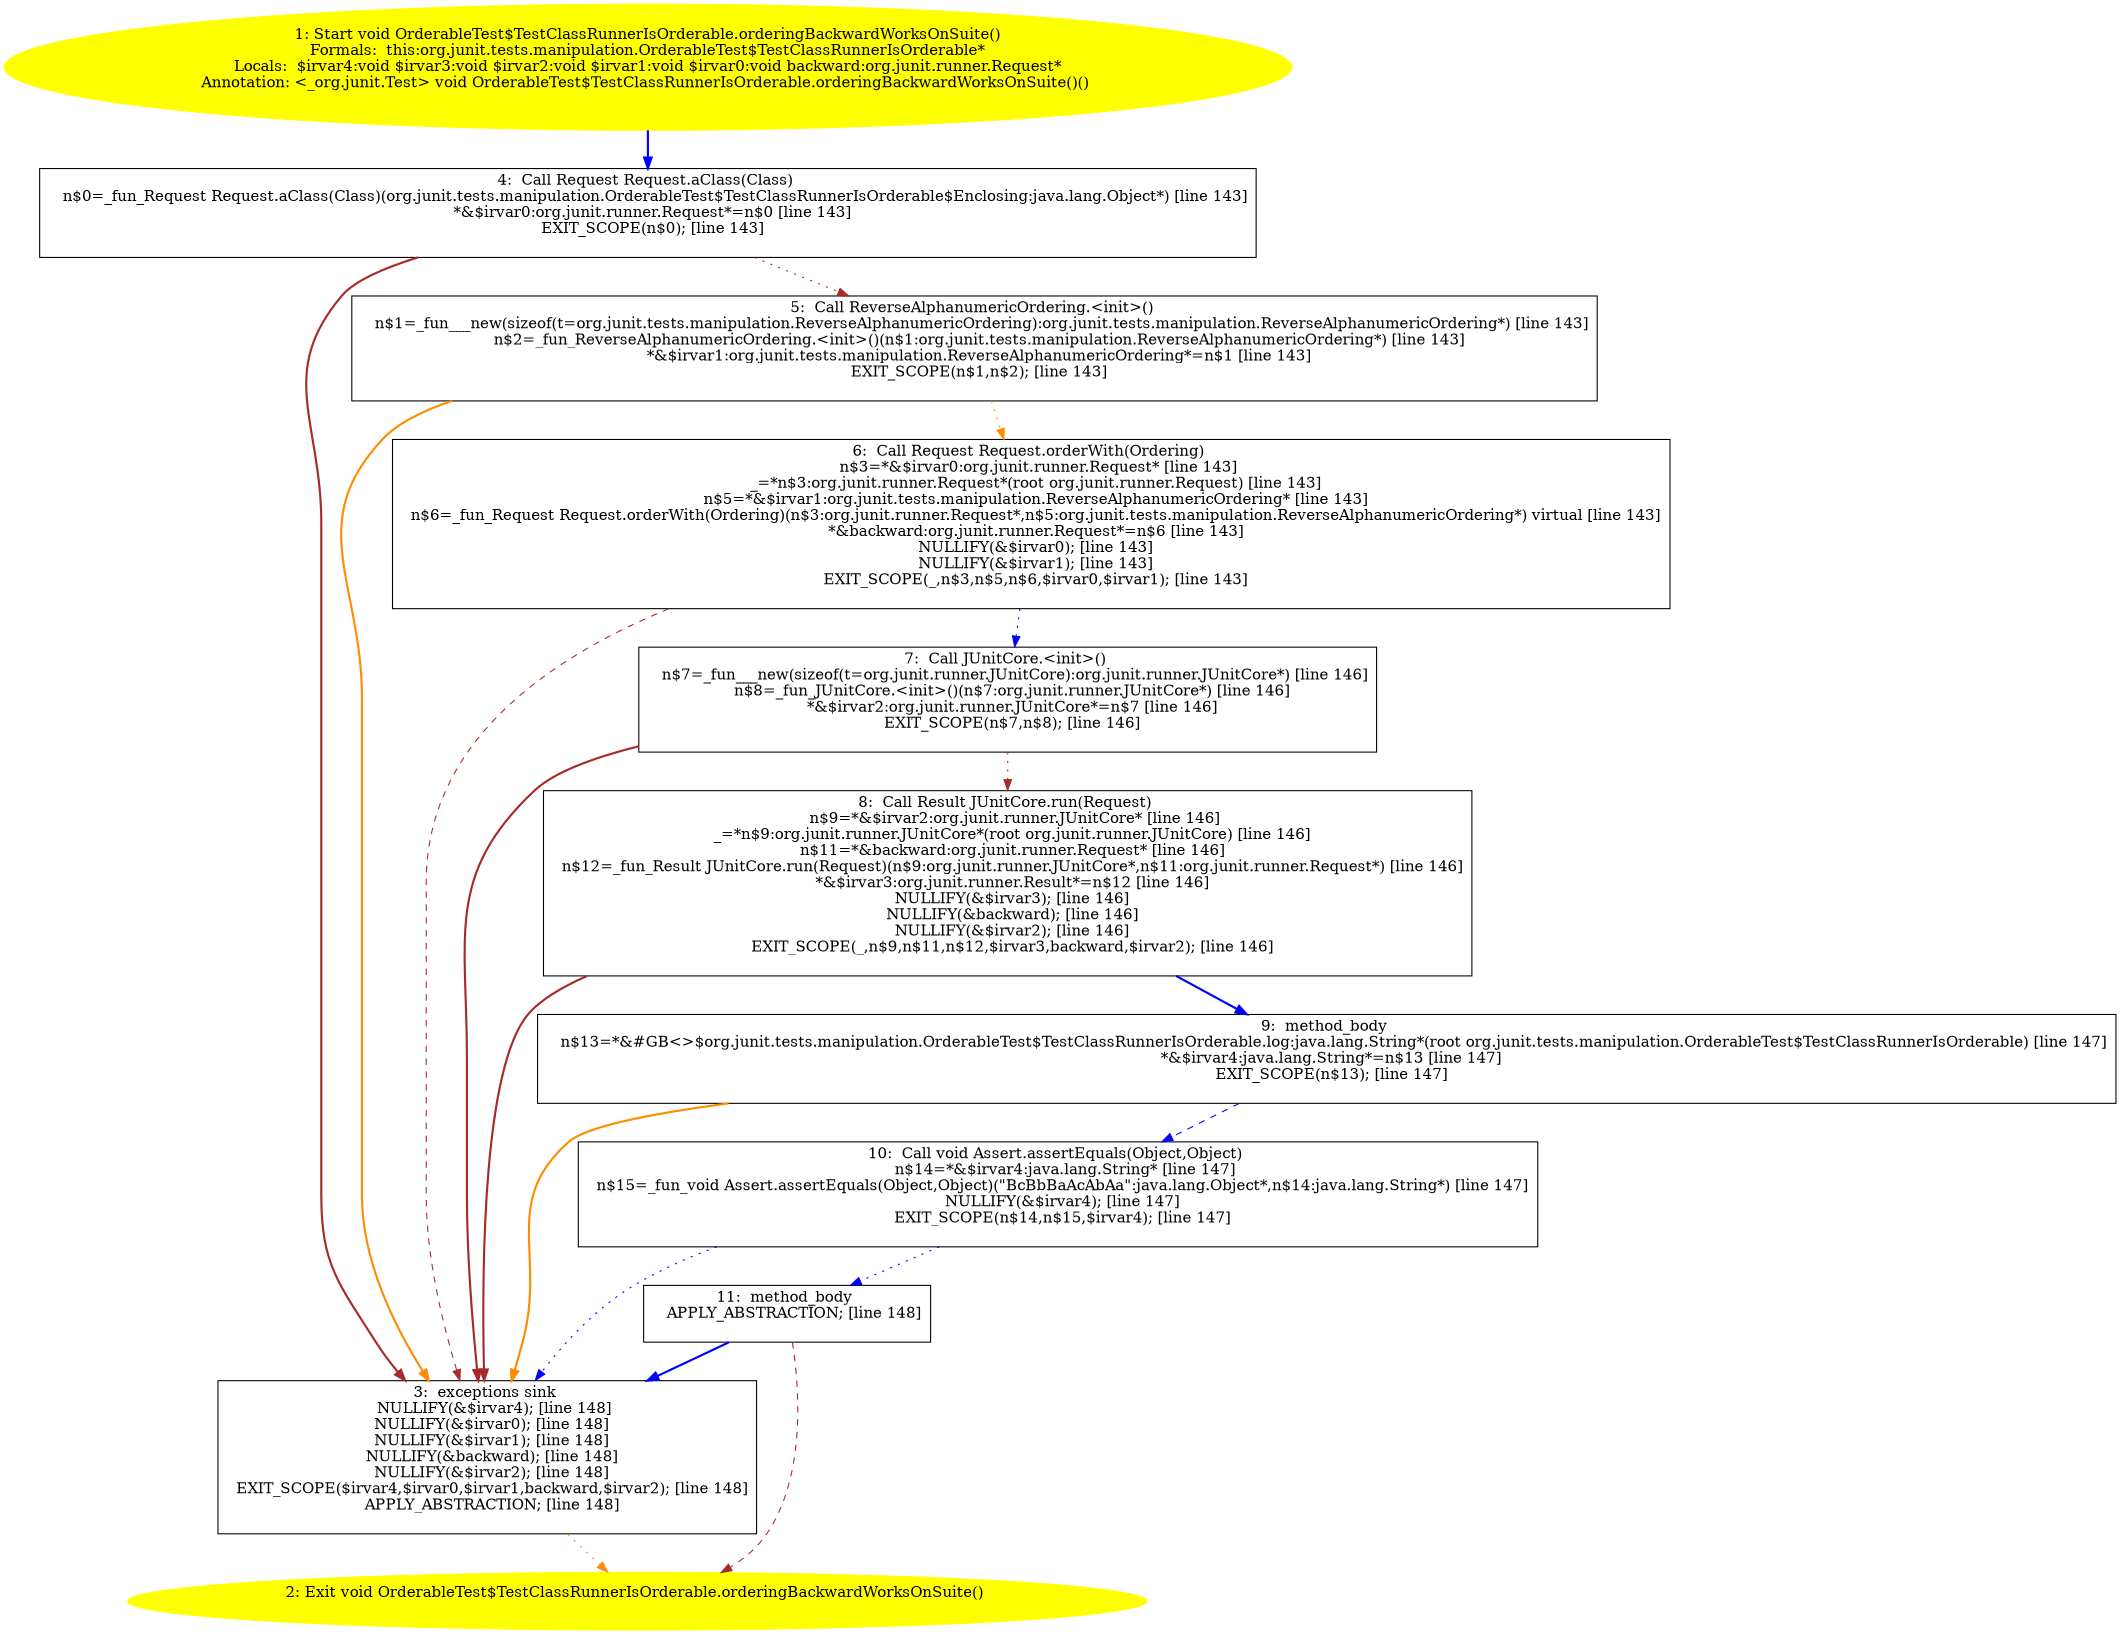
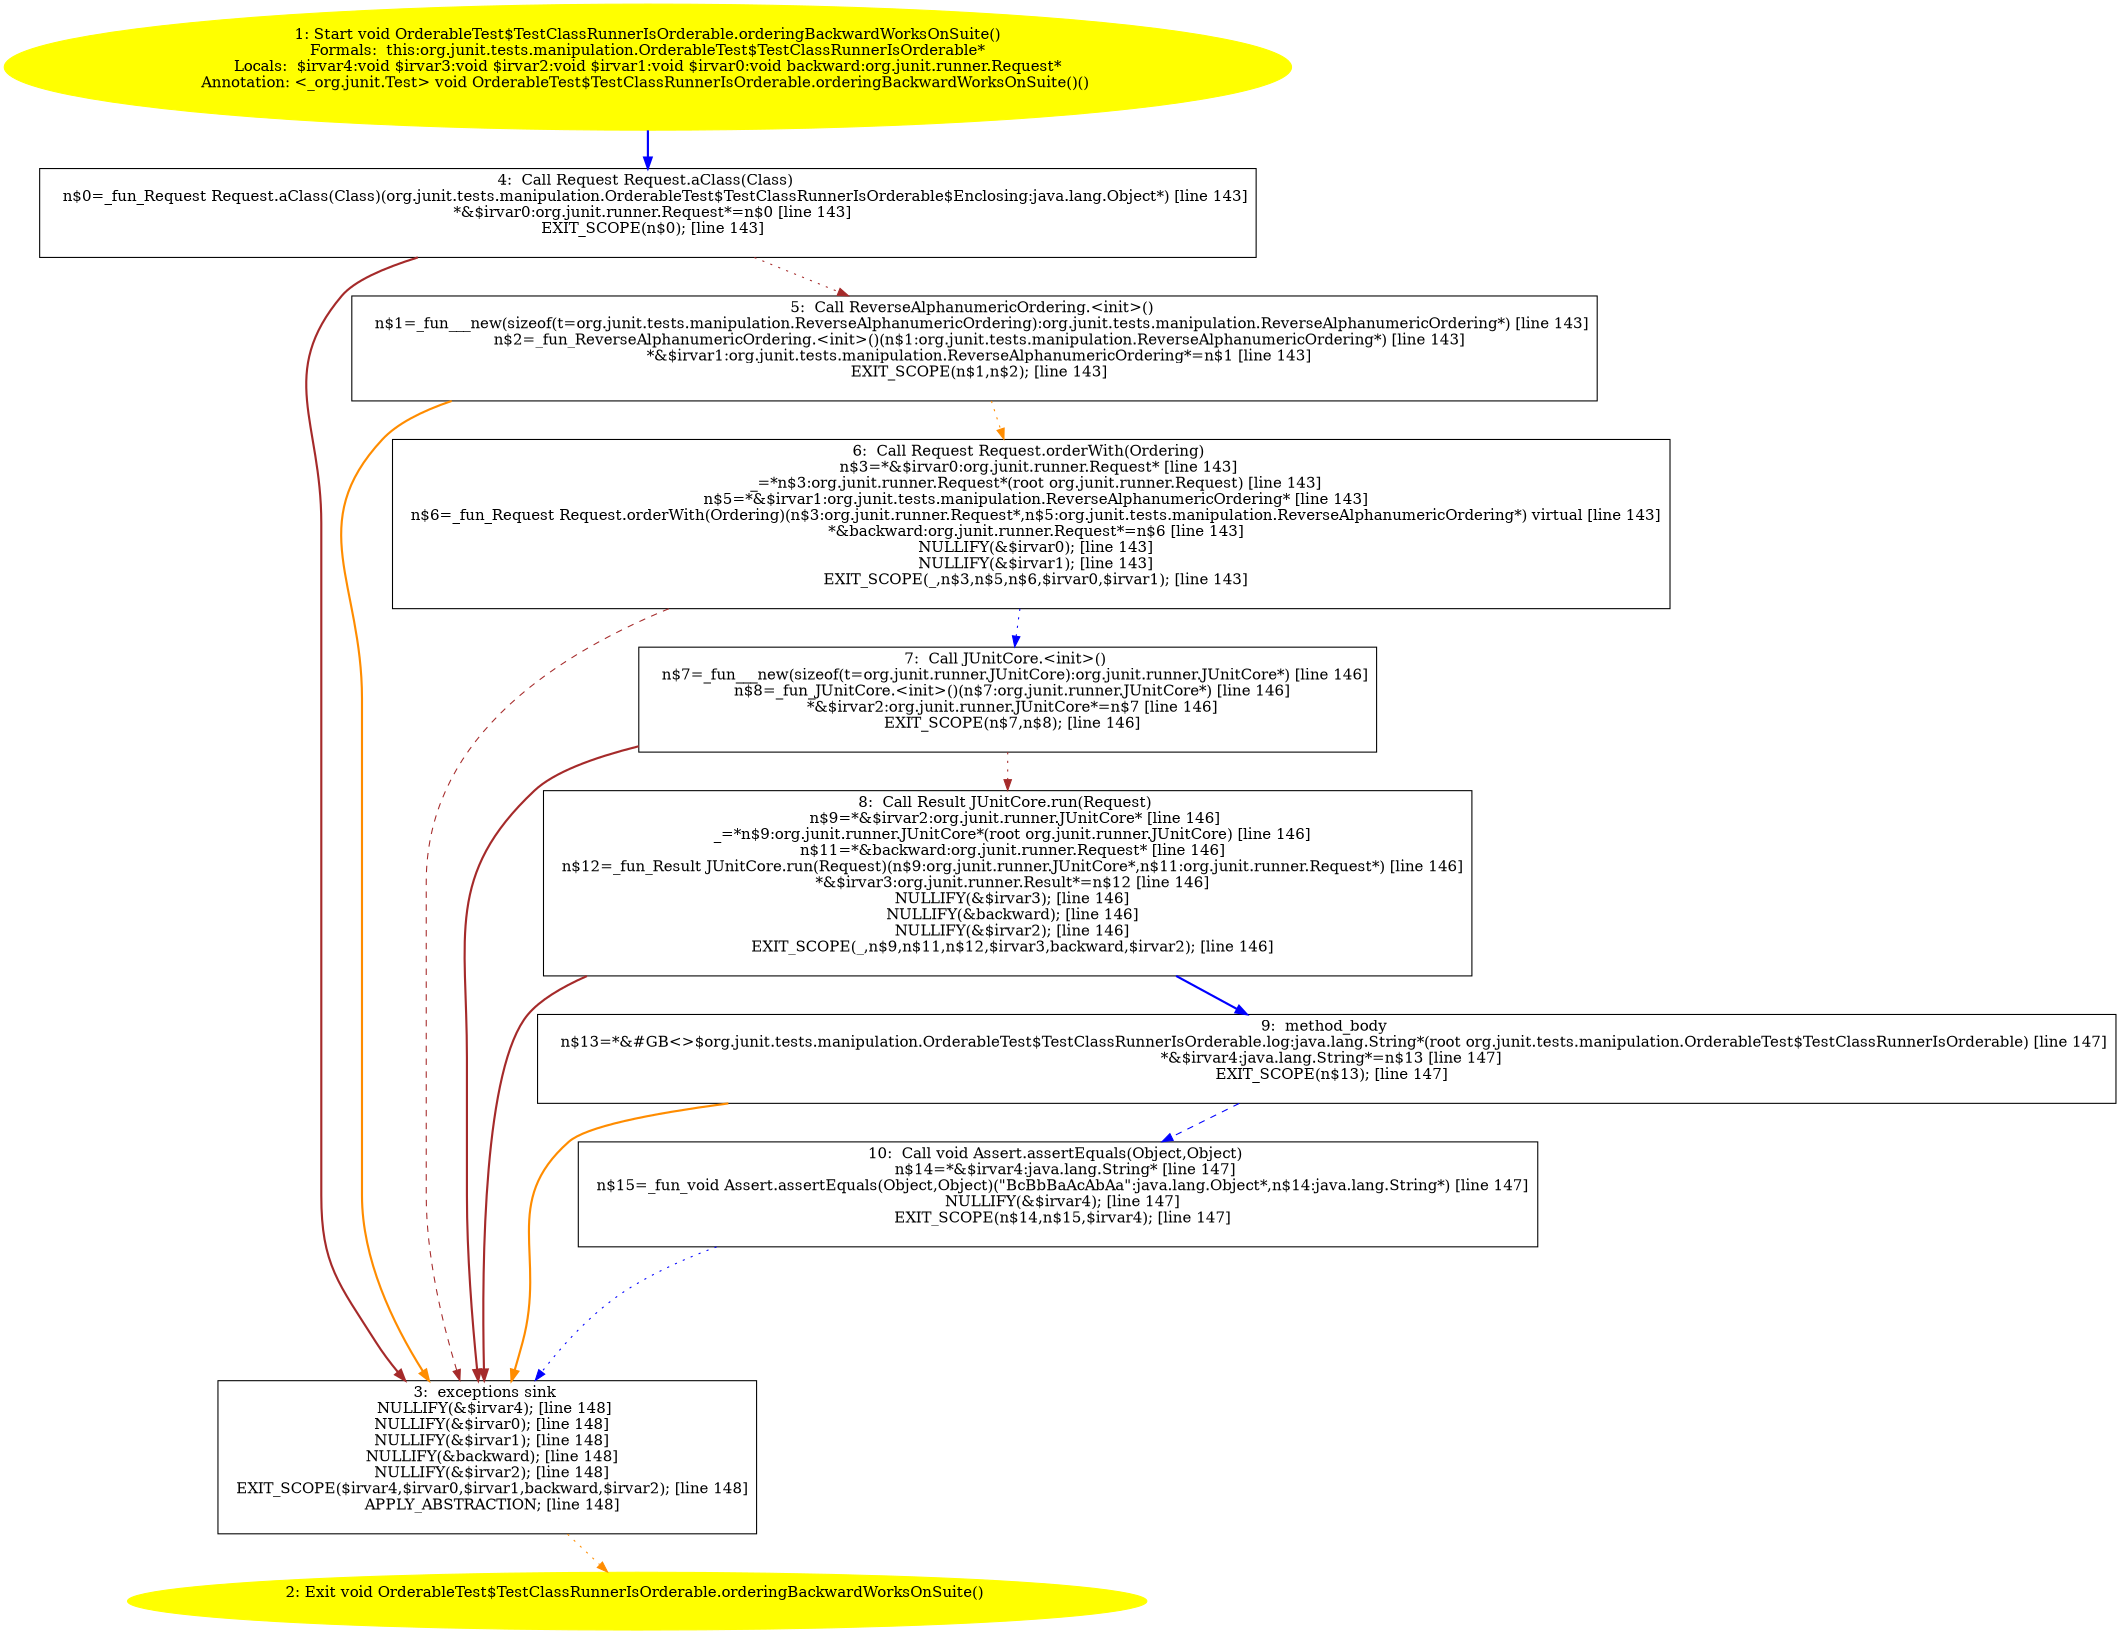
(787, 1314) -> none
